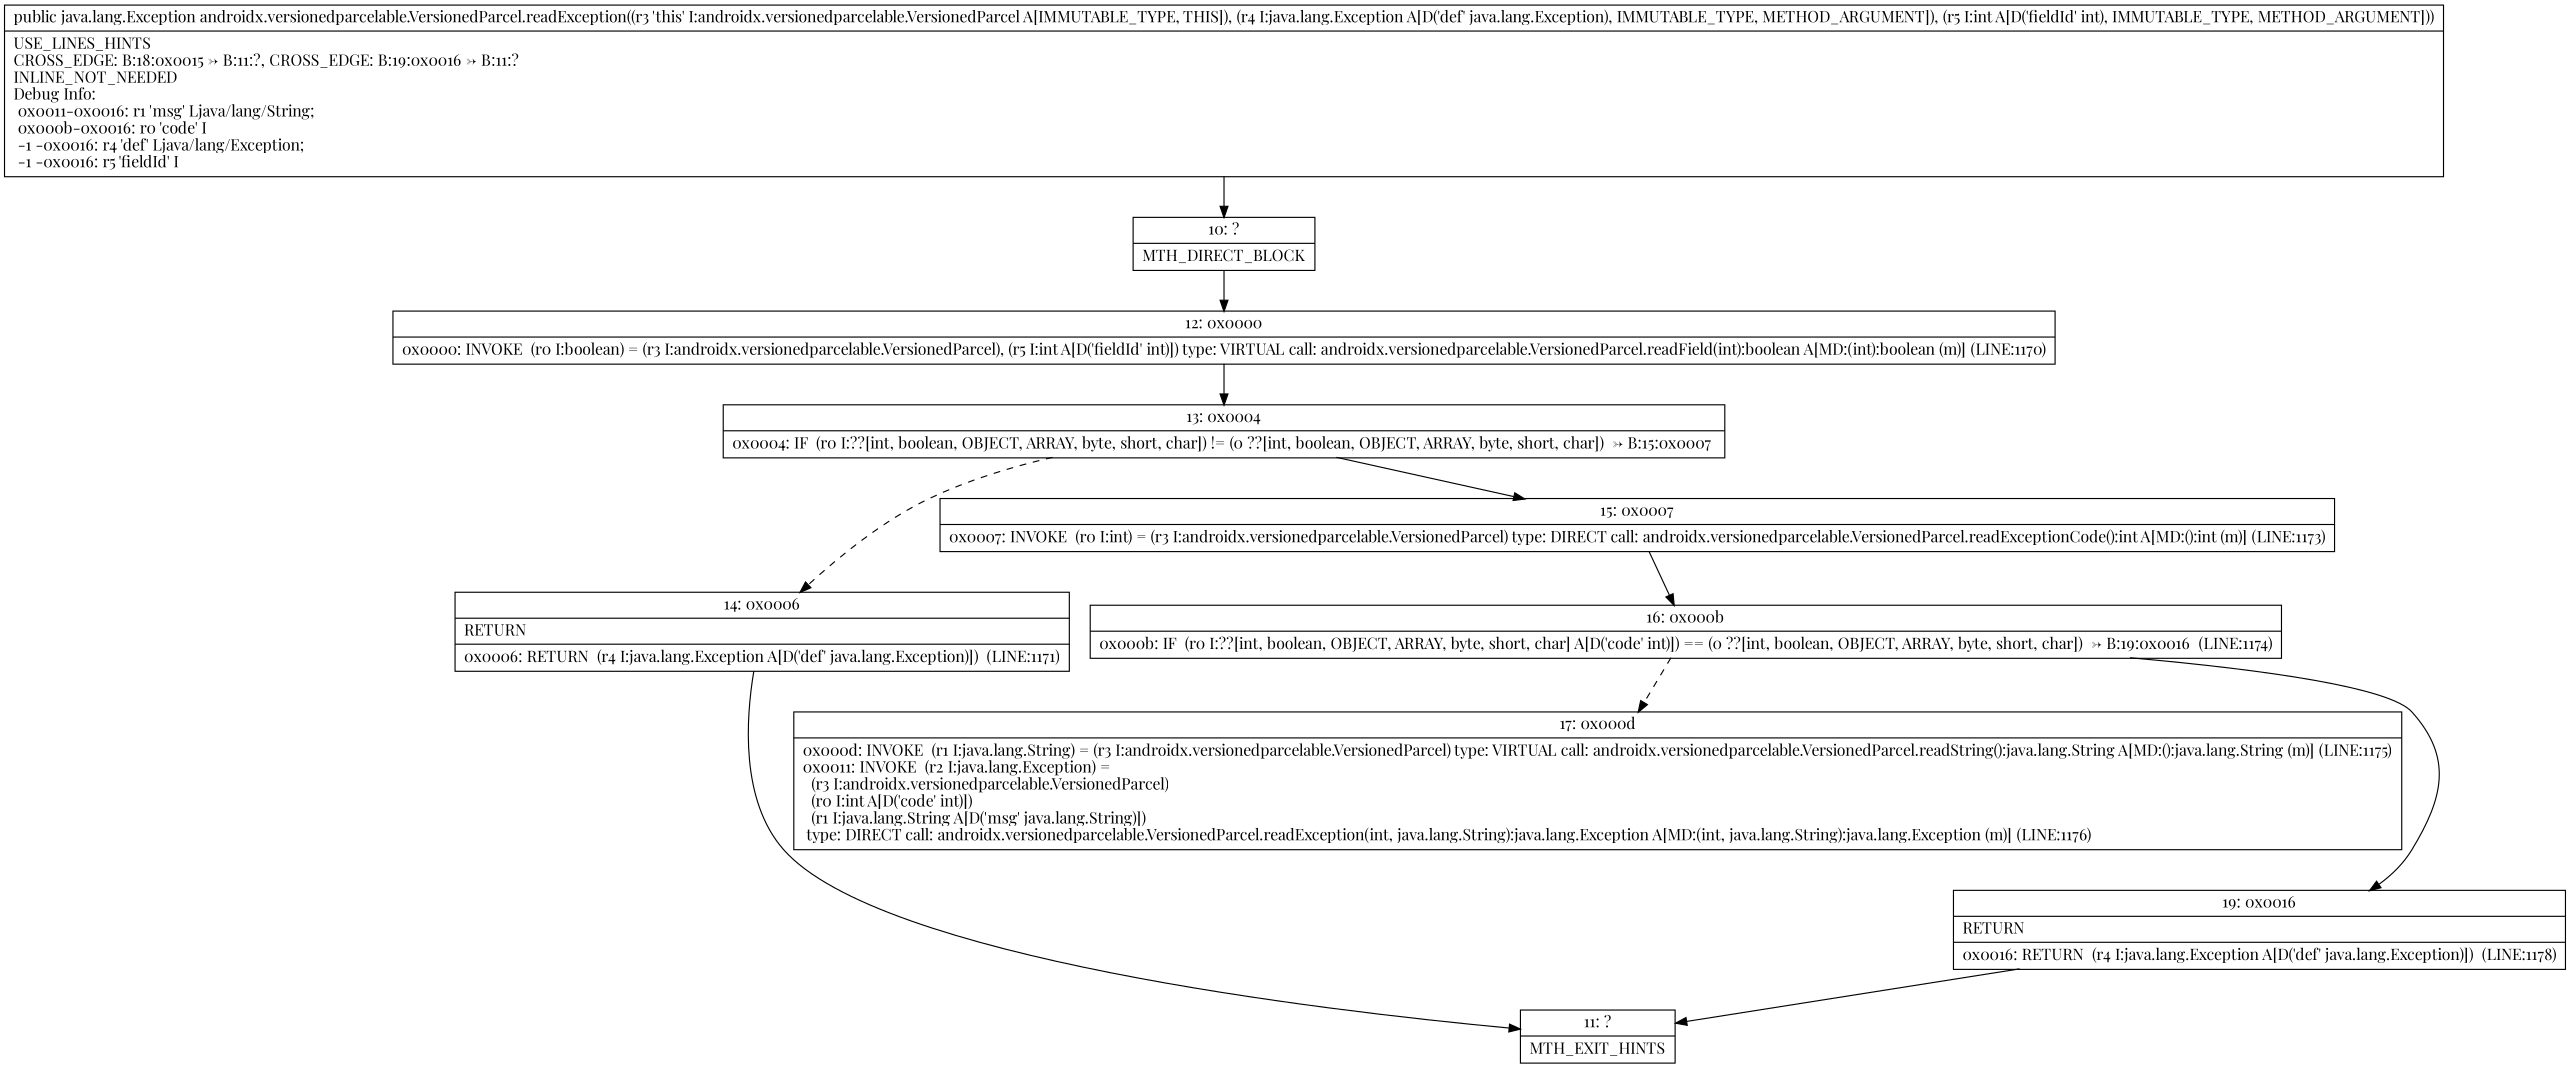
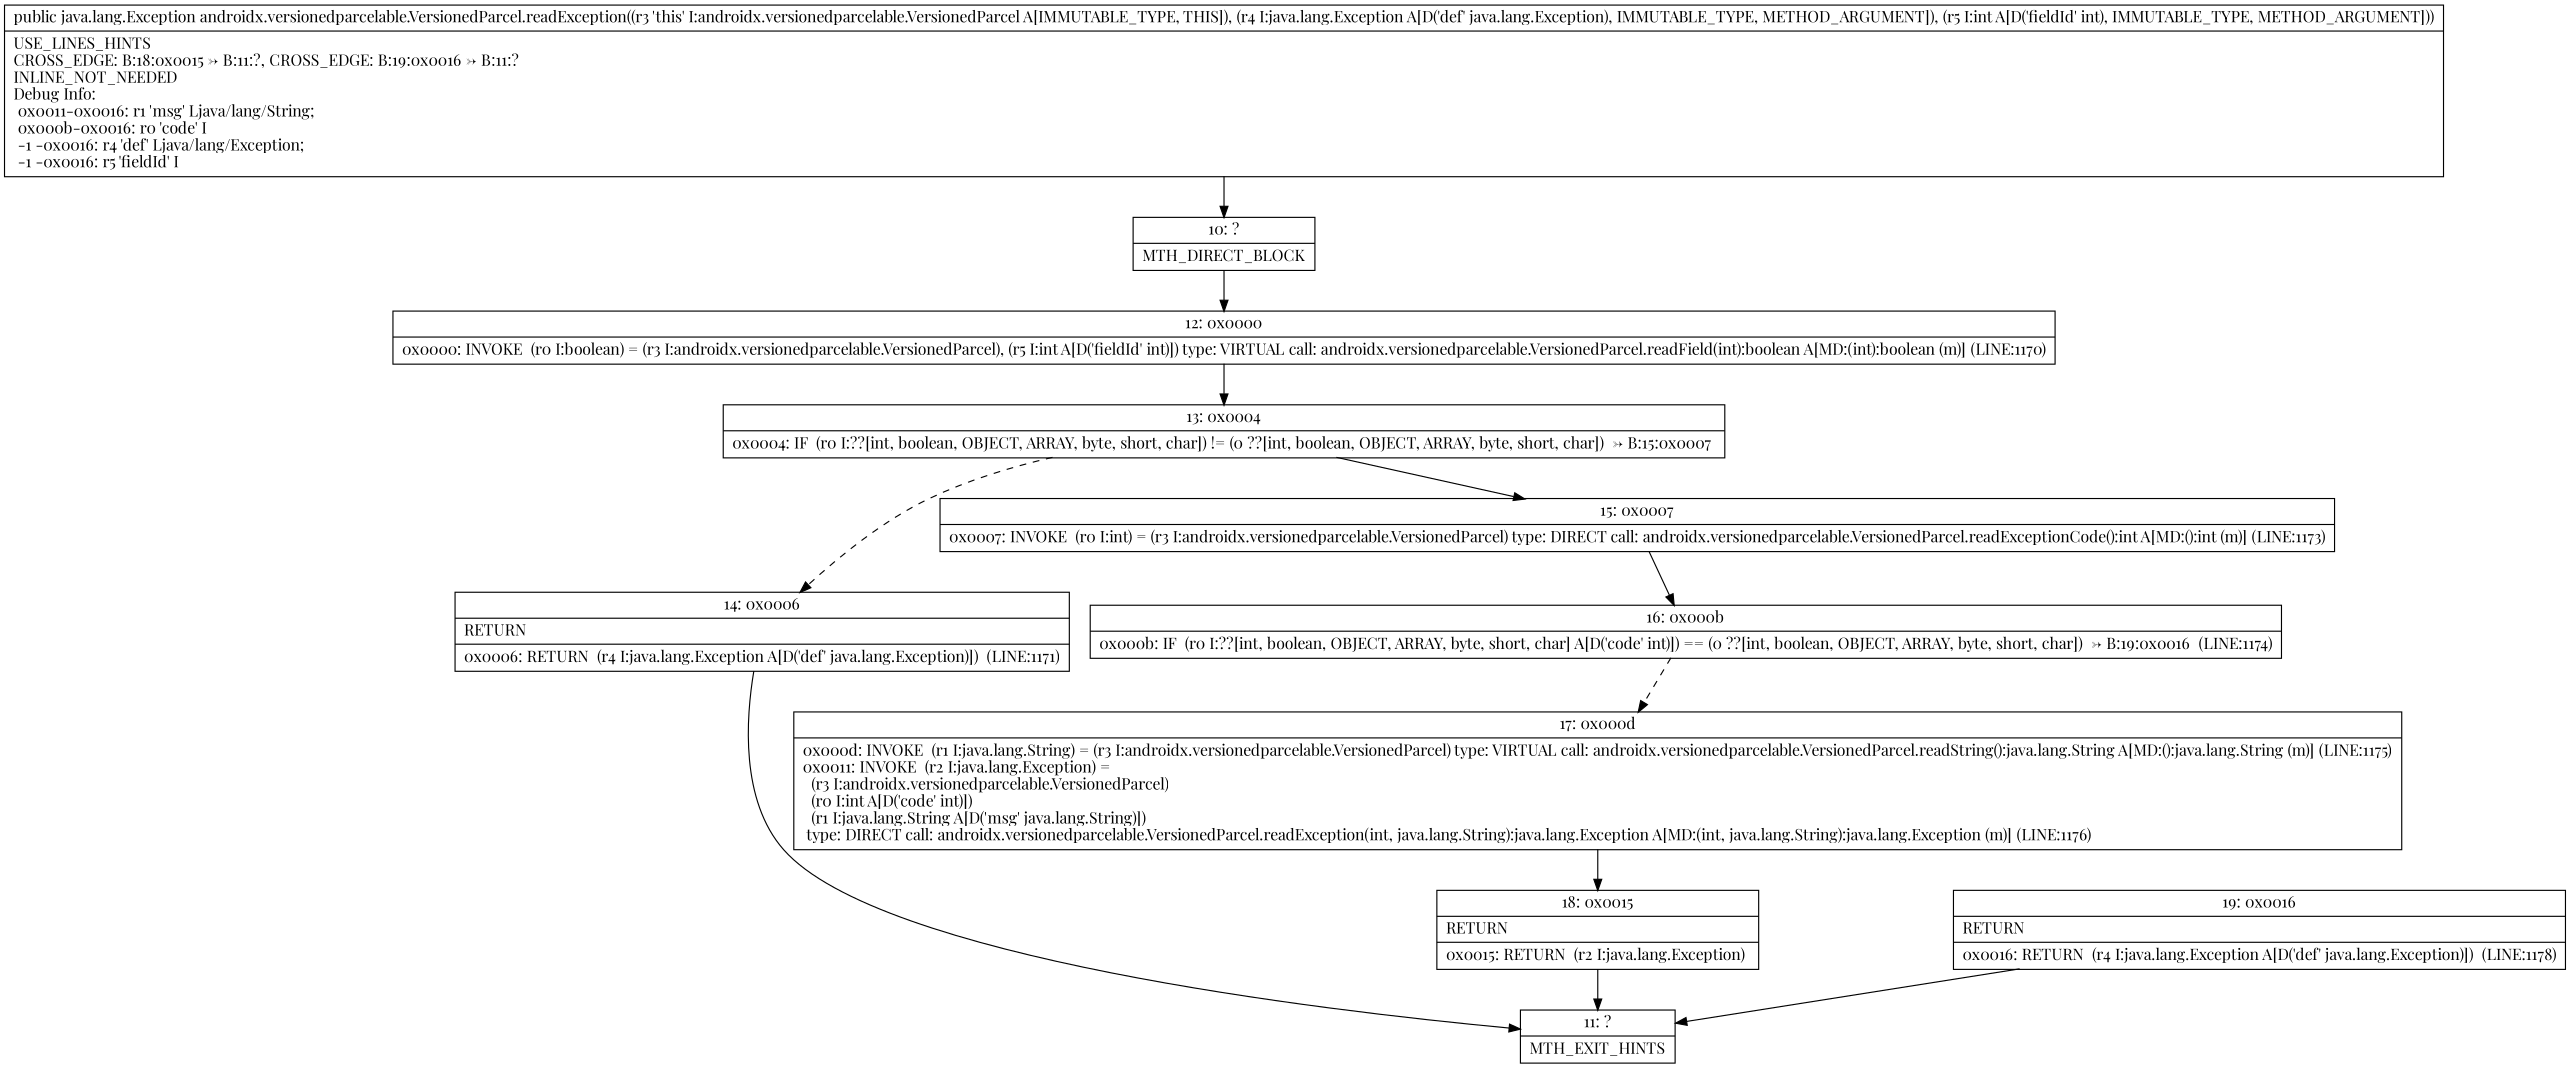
(2371, 693) -> none
none -> (1598, 930)
